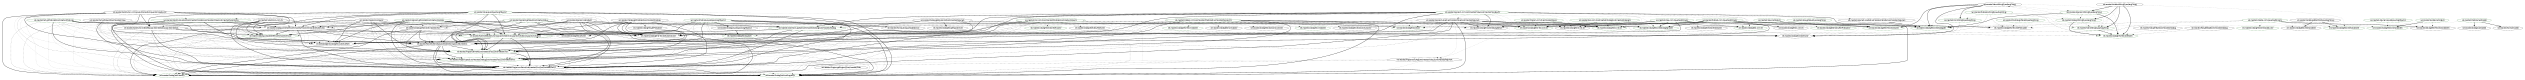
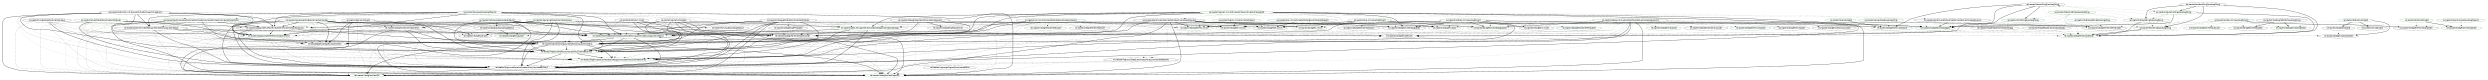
none -> (2338, 36)
